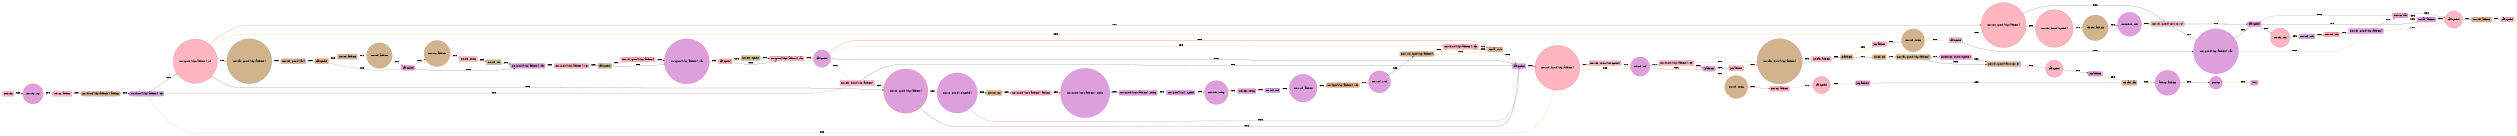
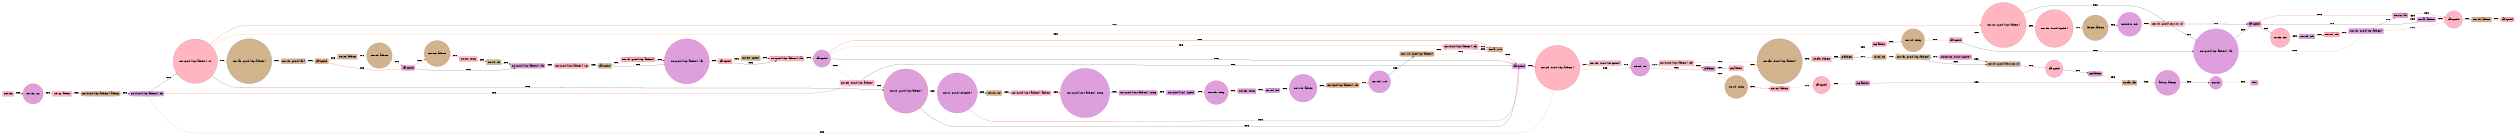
(1461, 47) -> (1461, 47)
